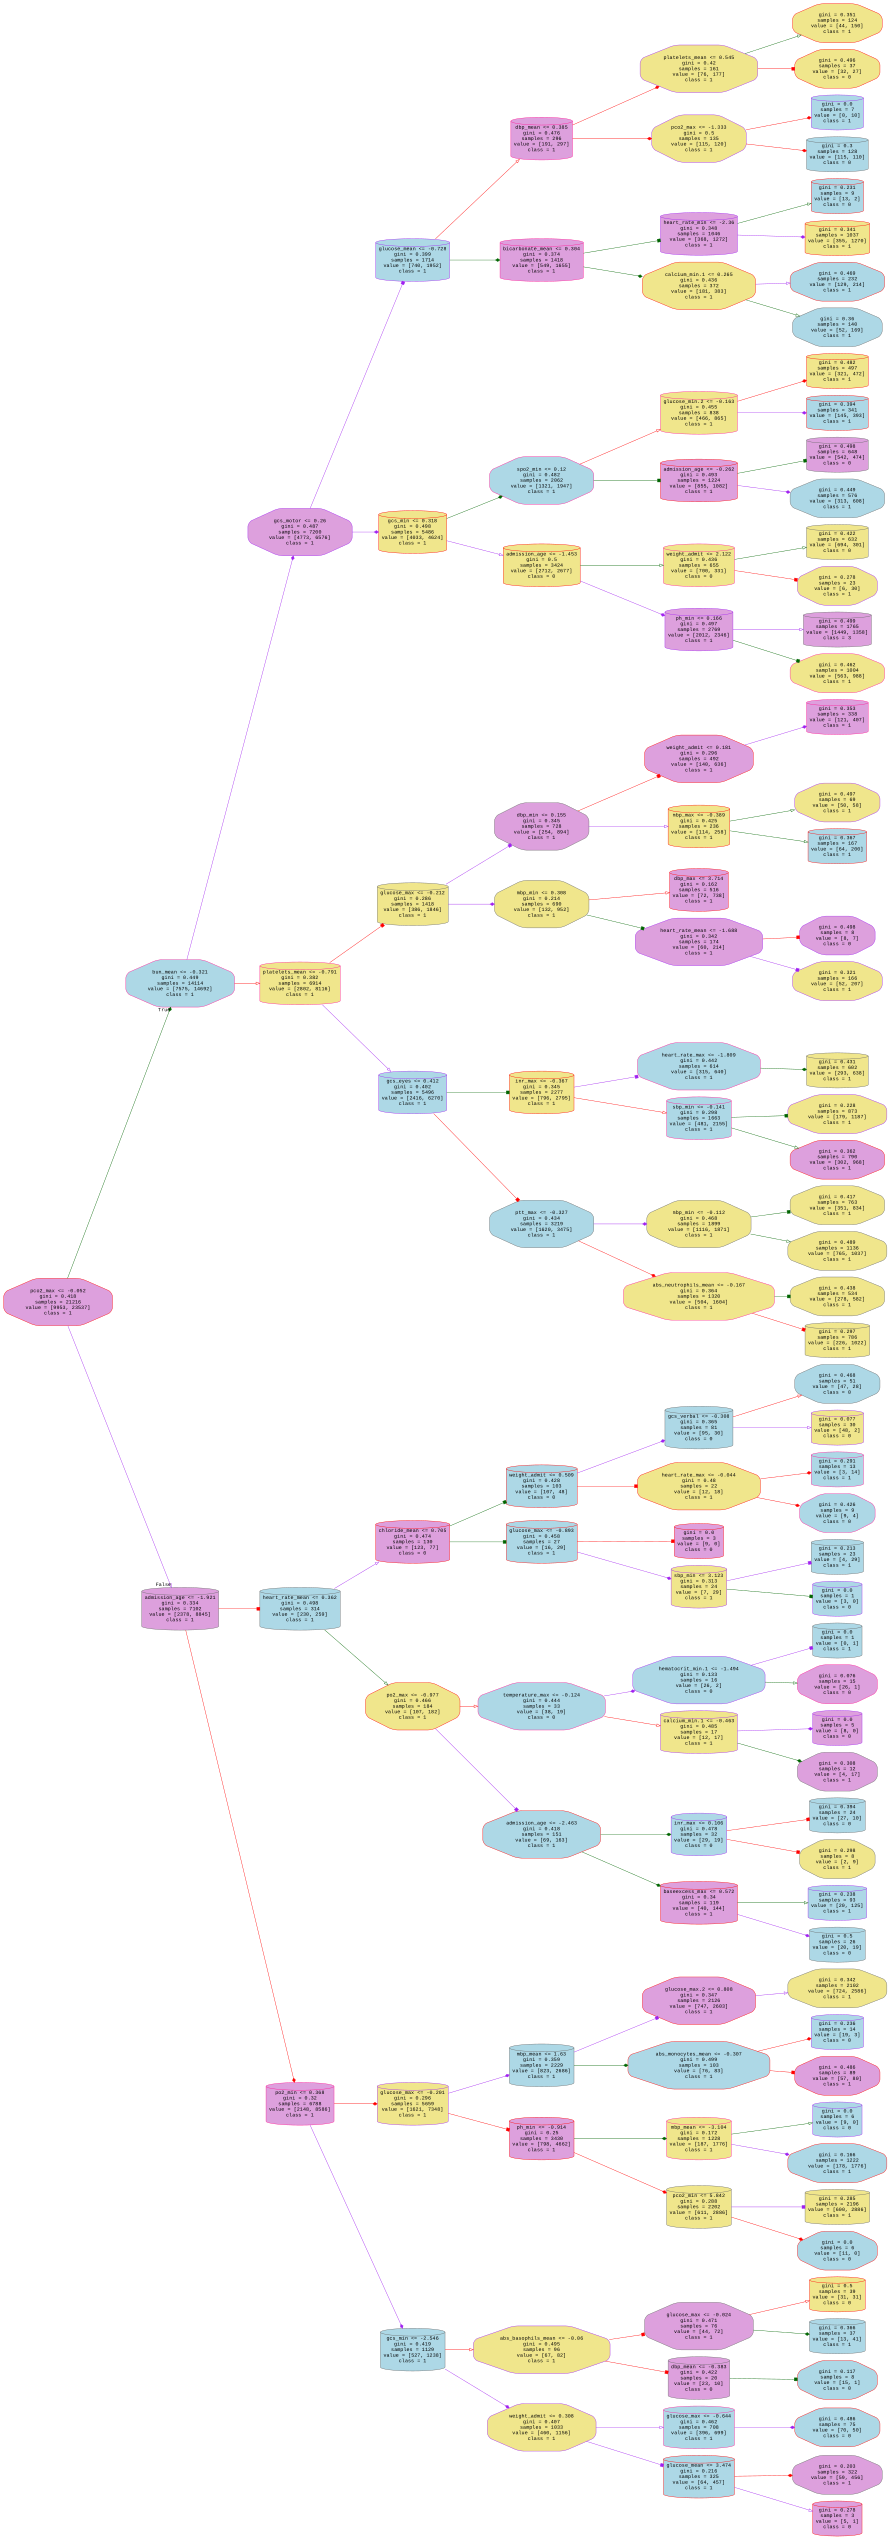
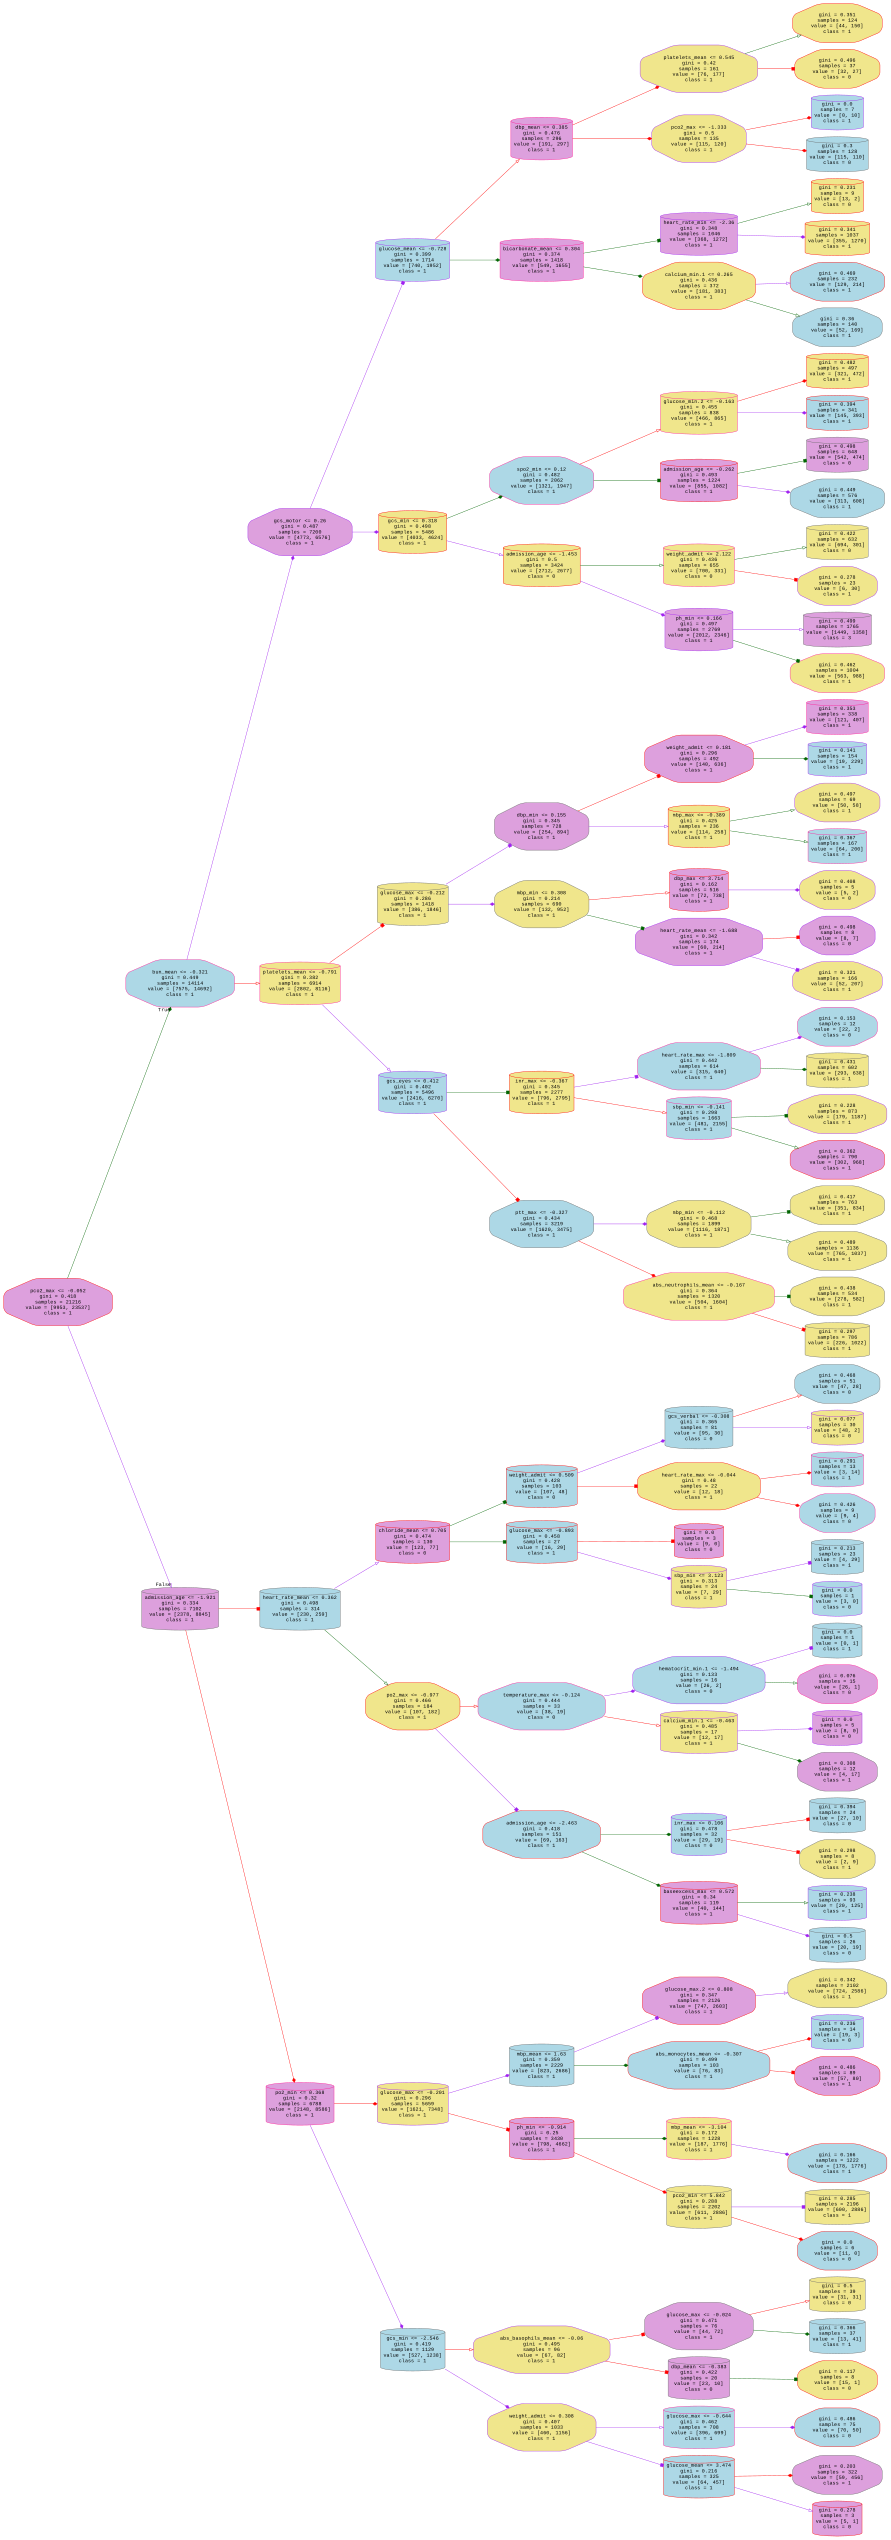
(837, 196) -> (837, 196)
none -> (837, 759)
(837, 846) -> (837, 846)
none -> (837, 890)
none -> (837, 1027)
(837, 2119) -> none
(837, 2294) -> (837, 2294)
(837, 2380) -> (837, 2380)
